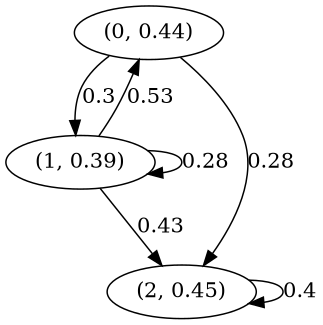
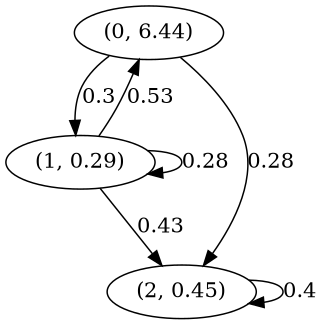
(149, 33) -> (149, 33)
(80, 162) -> (80, 162)
